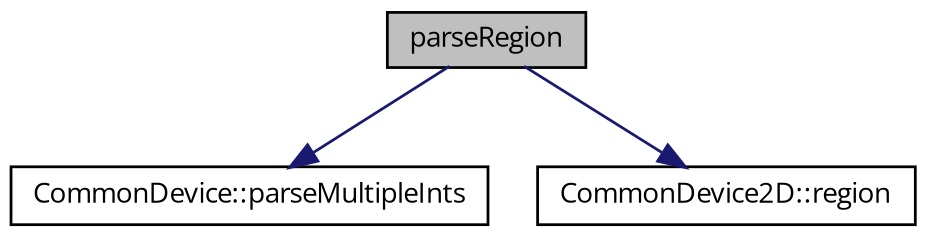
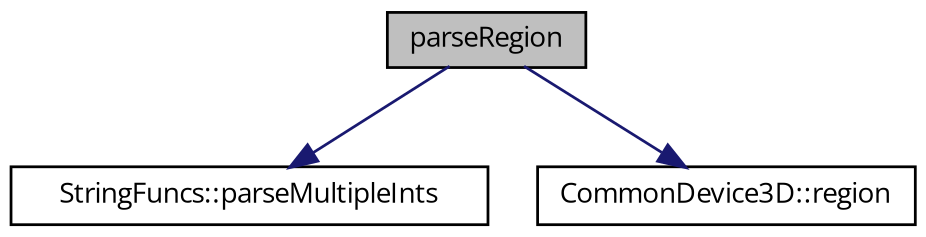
(250, 196) -> (250, 196)
(726, 196) -> (726, 196)
